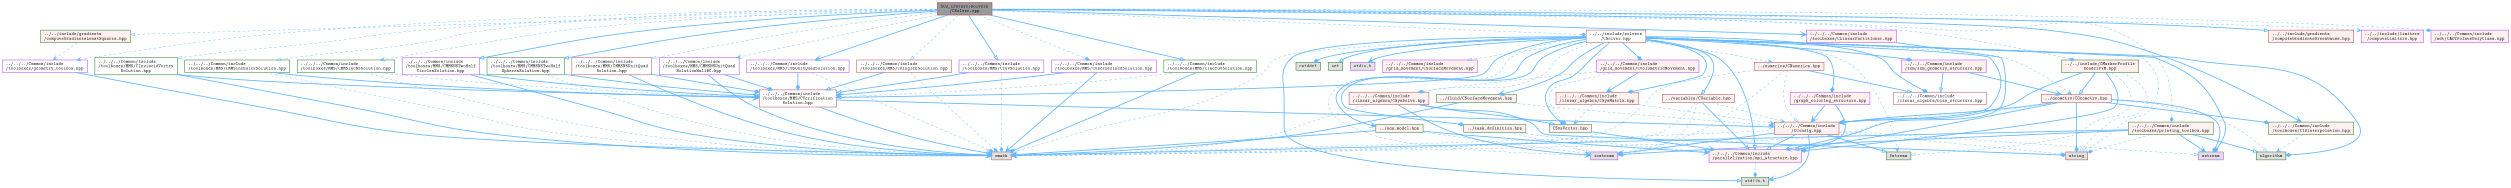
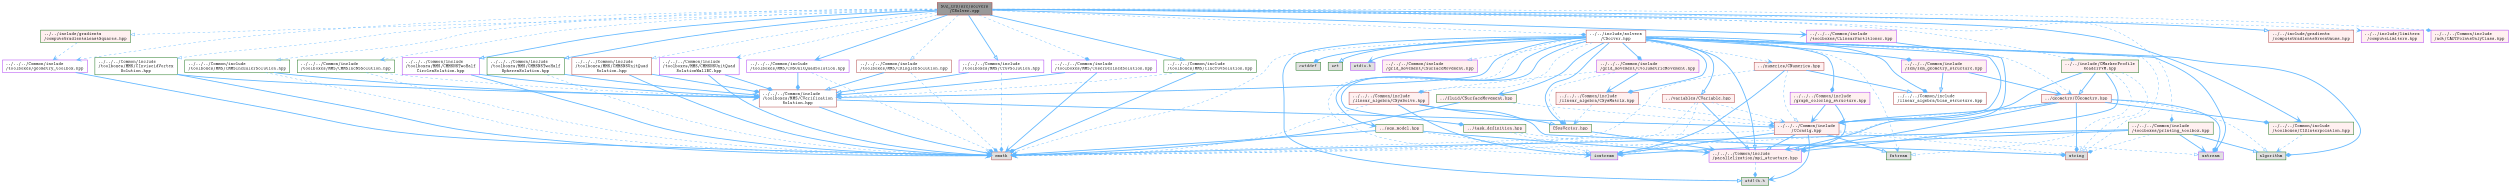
(1703, 129) -> (1703, 129)
